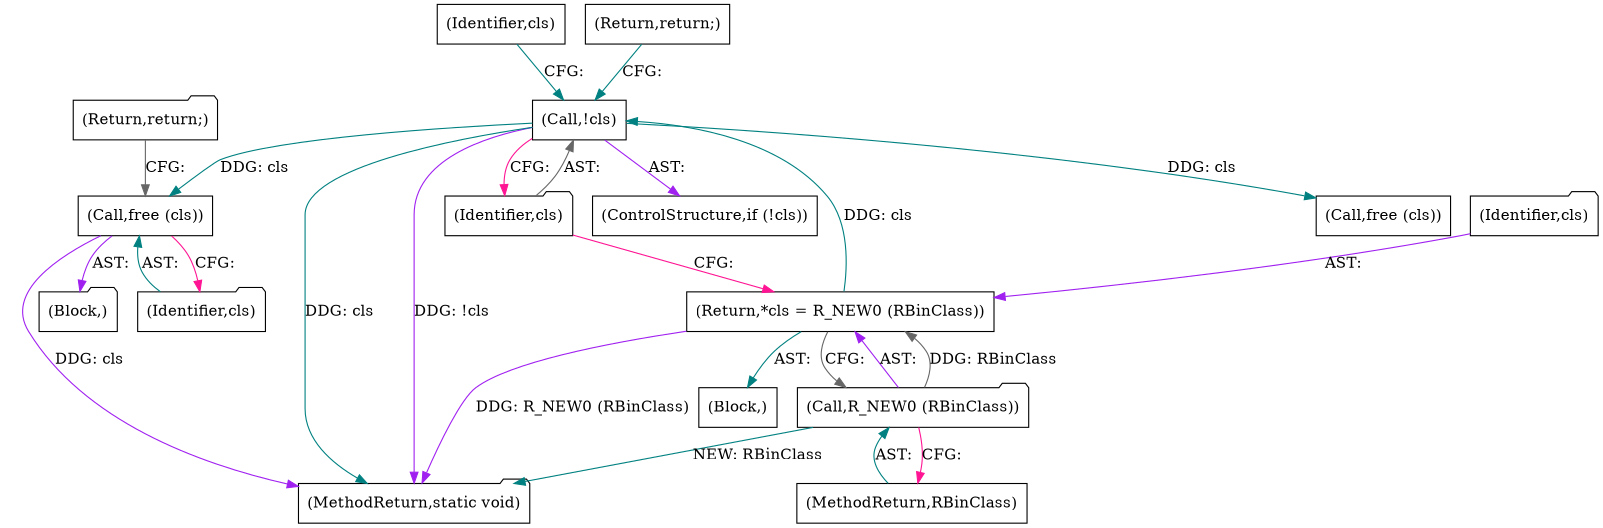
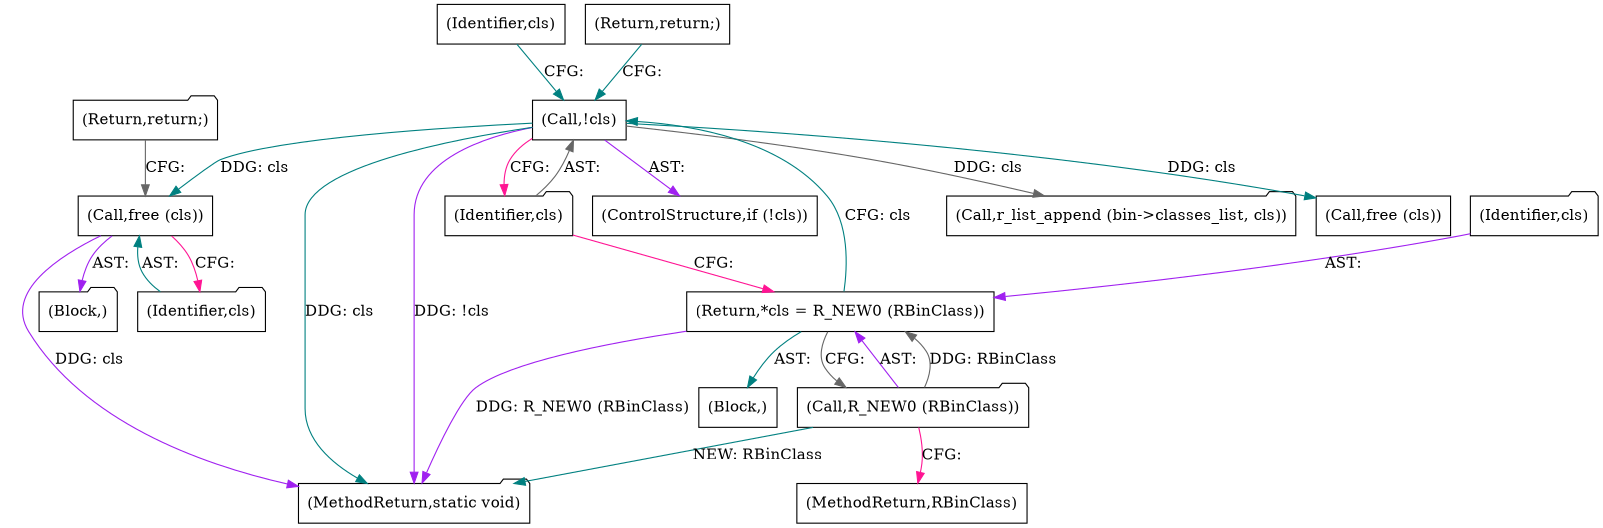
(878, 216) -> (878, 216)
none -> (1121, 216)
(875, 461) -> none
